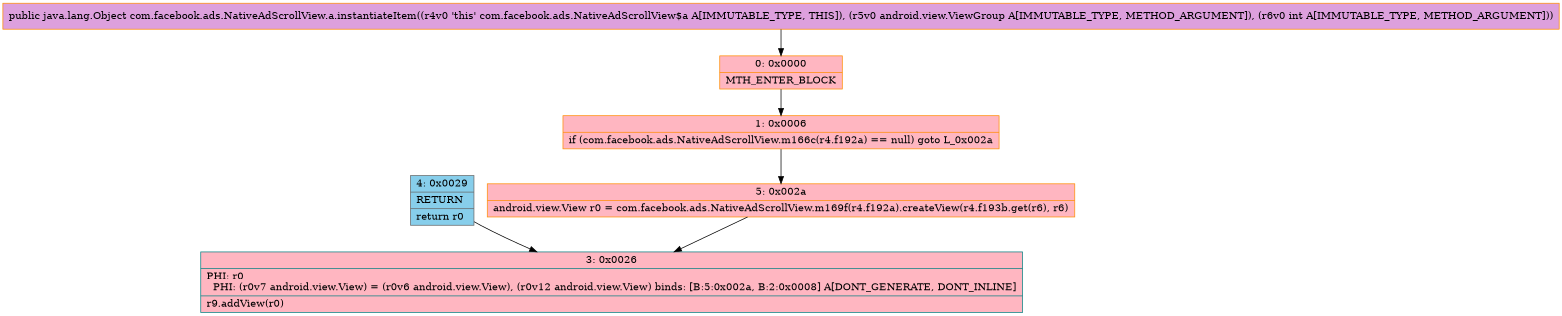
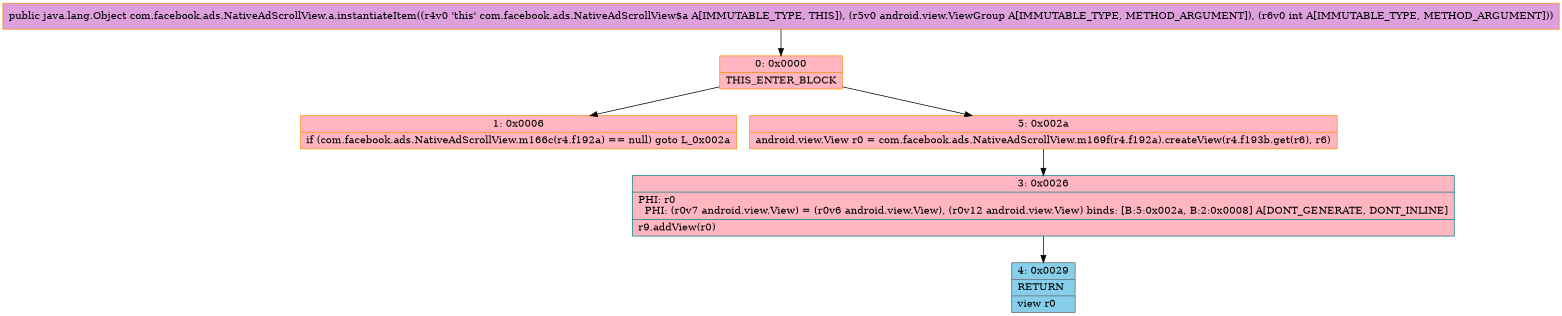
(781, 80) -> (781, 80)
(781, 163) -> (904, 100)
(440, 217) -> (1037, 304)
(502, 236) -> (1043, 246)
